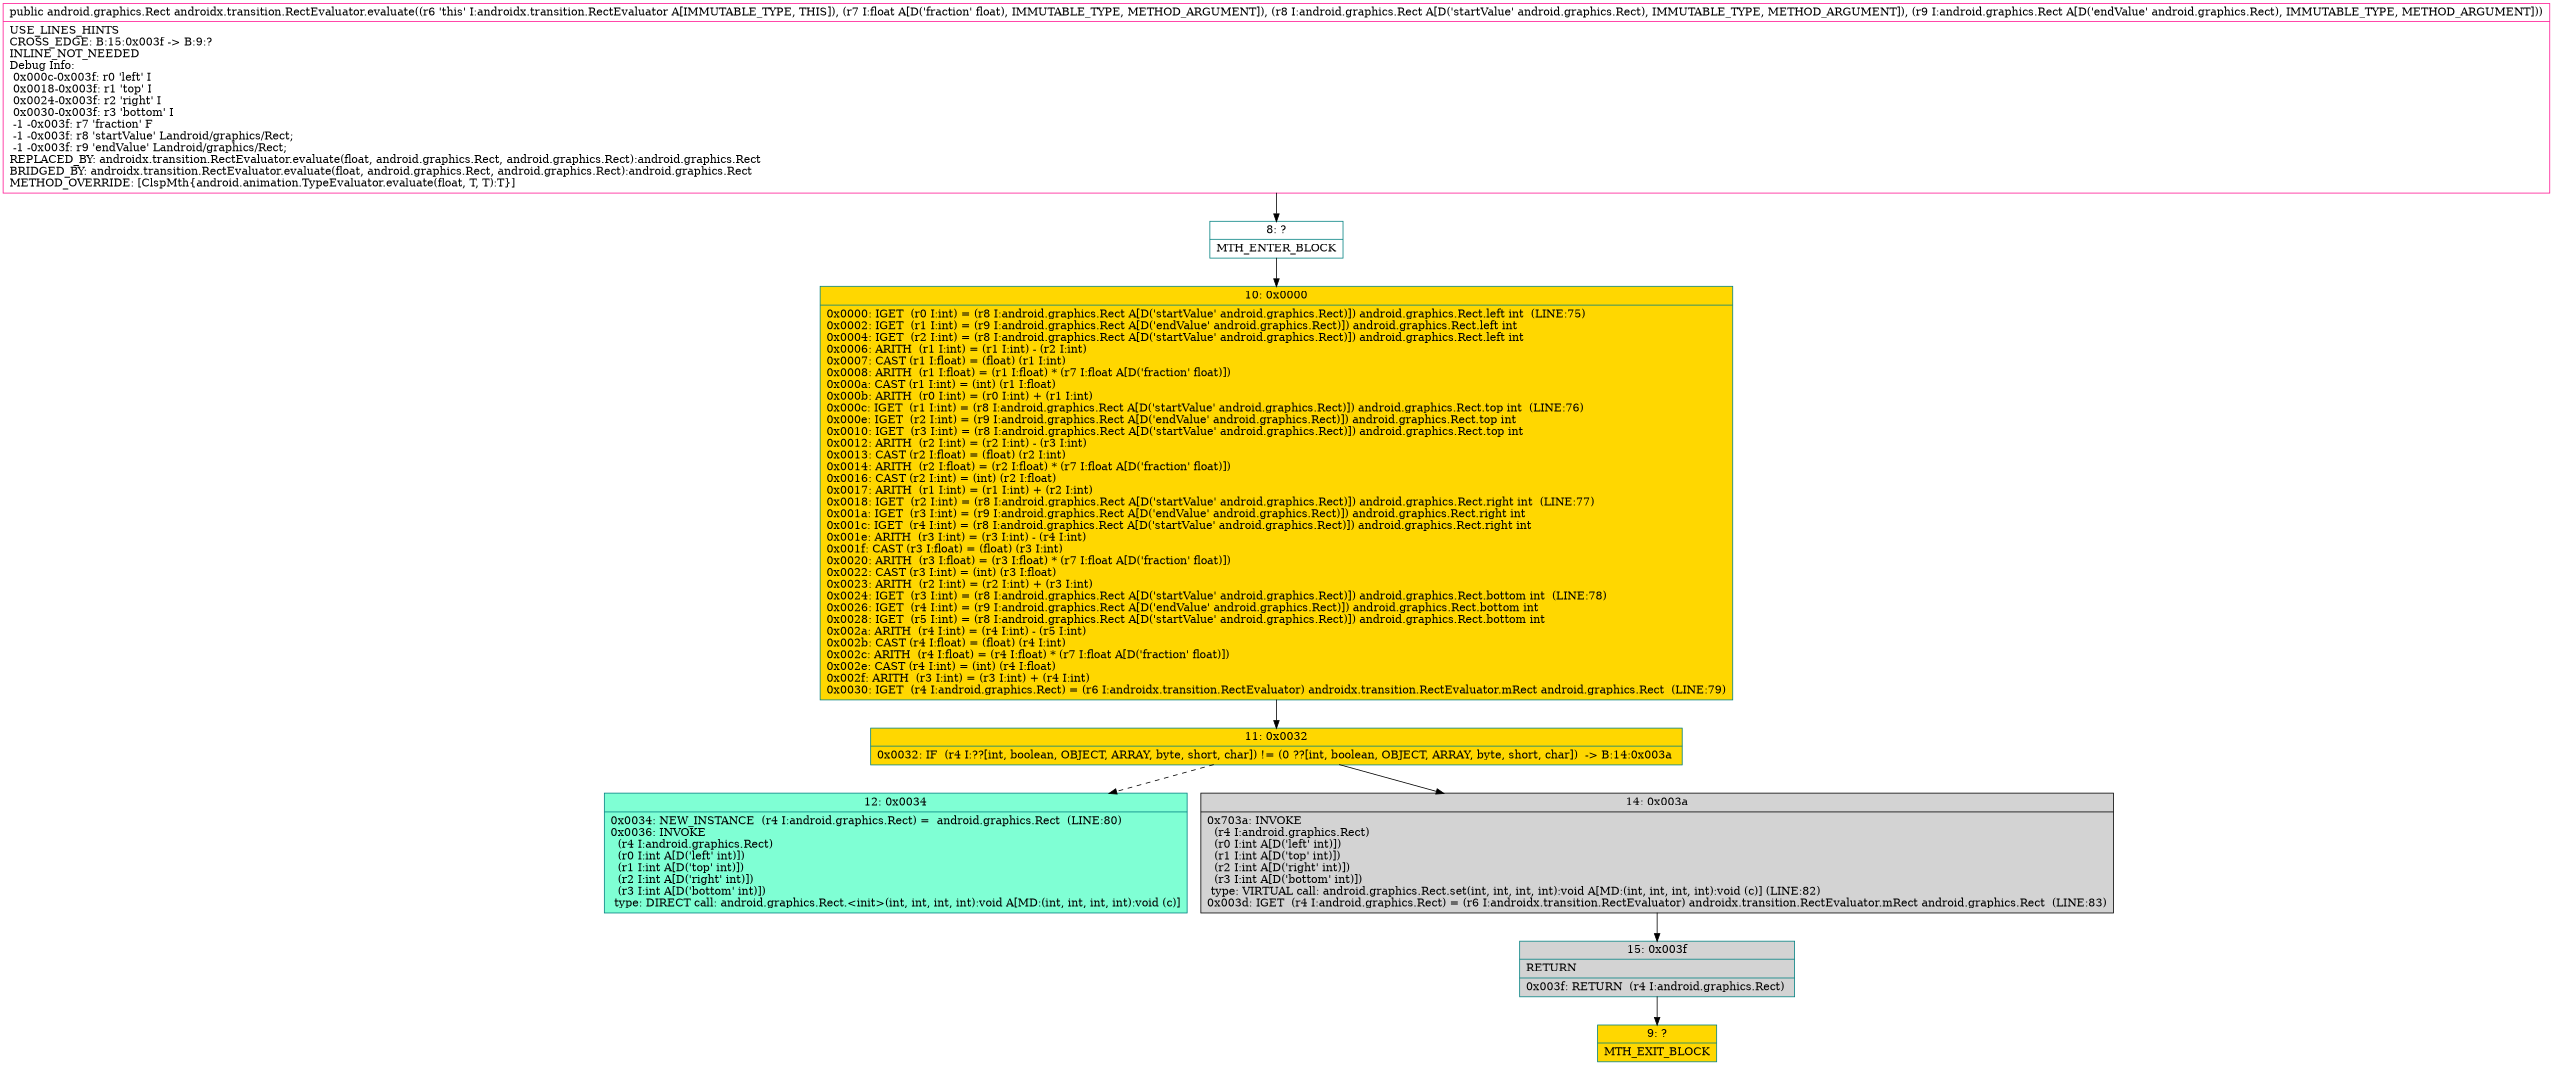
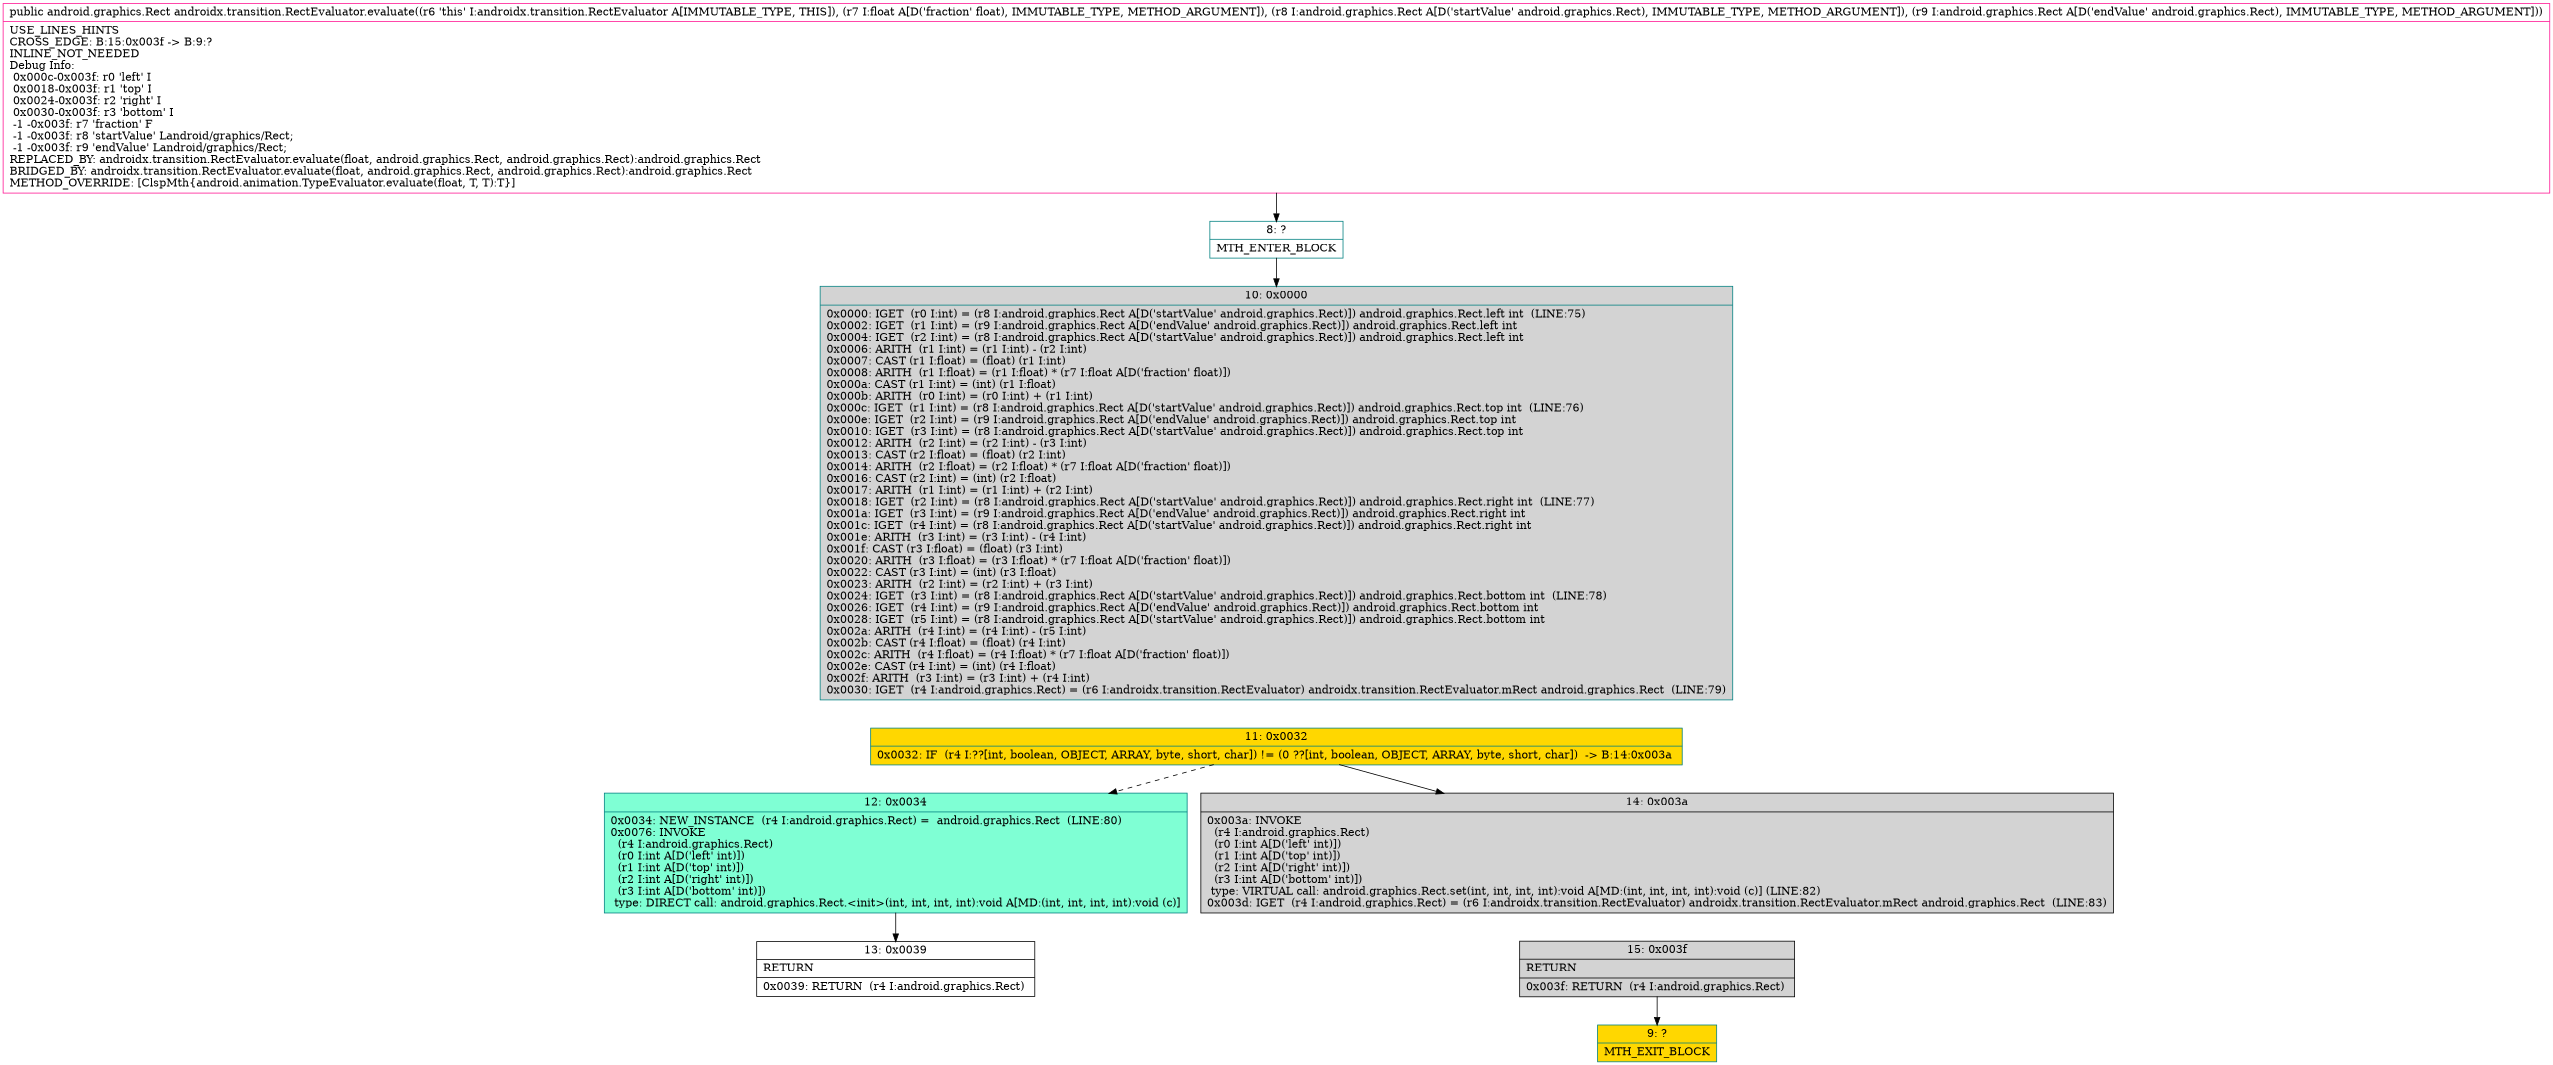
(1276, 493) -> (1276, 493)
(1276, 710) -> none
(1258, 821) -> (1258, 821)
(662, 833) -> (662, 833)
(1657, 923) -> none
none -> (896, 969)
(1657, 969) -> (1657, 969)
